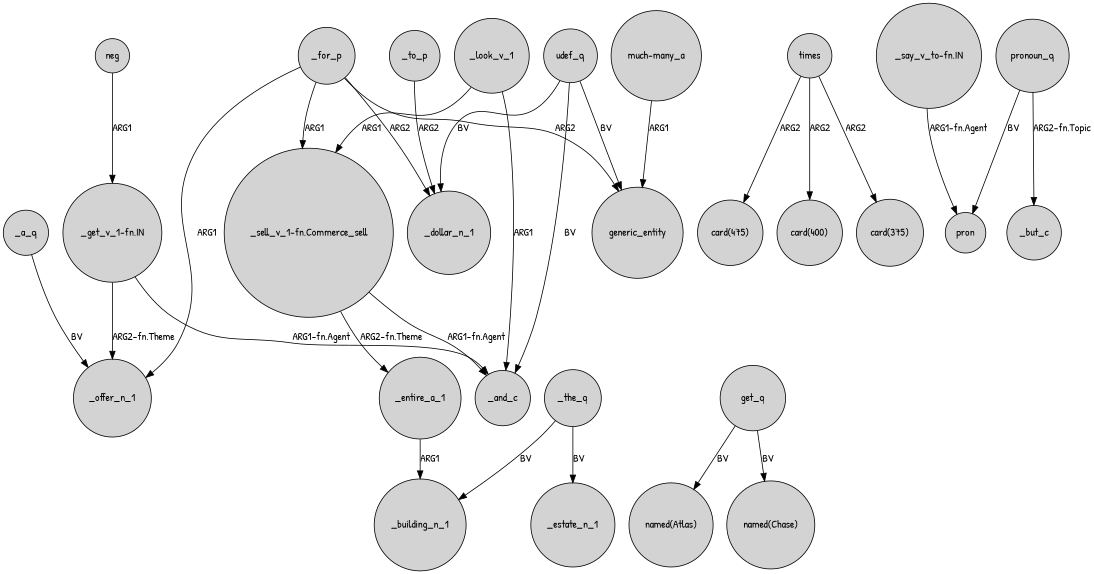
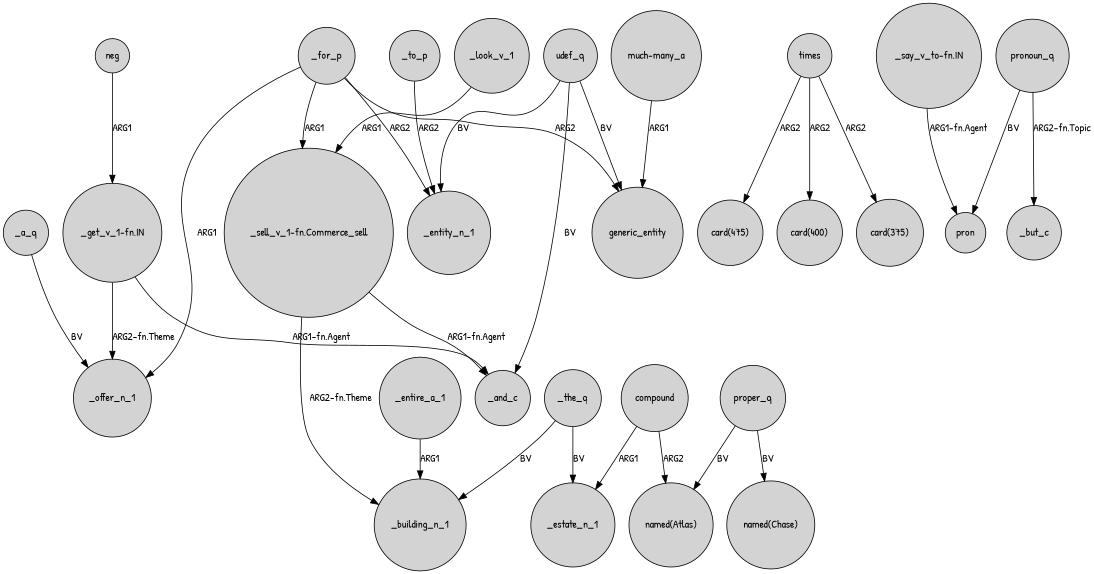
(514, 227) -> none
(449, 233) -> (449, 233)
(358, 340) -> (305, 423)
none -> (655, 398)
(753, 398) -> (753, 398)
